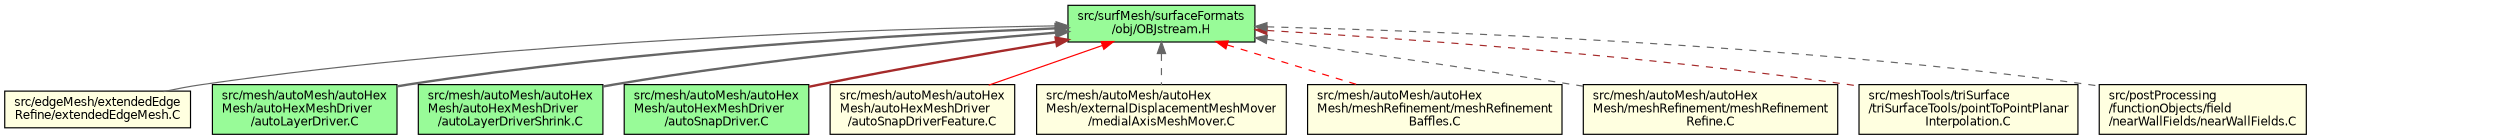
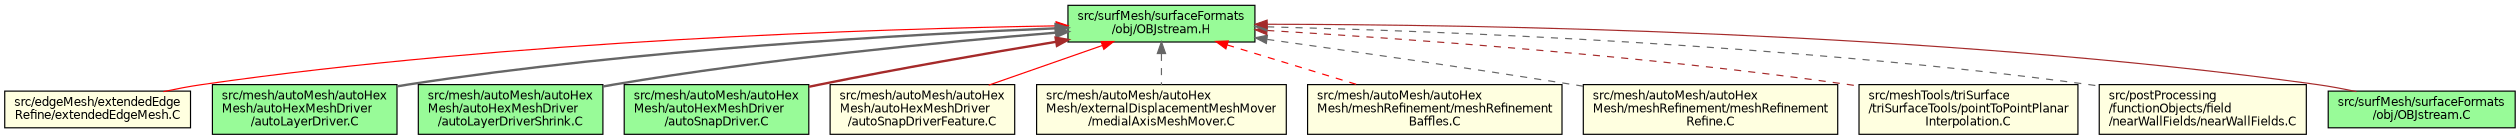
(609, 44) -> (609, 44)
none -> (2422, 109)
